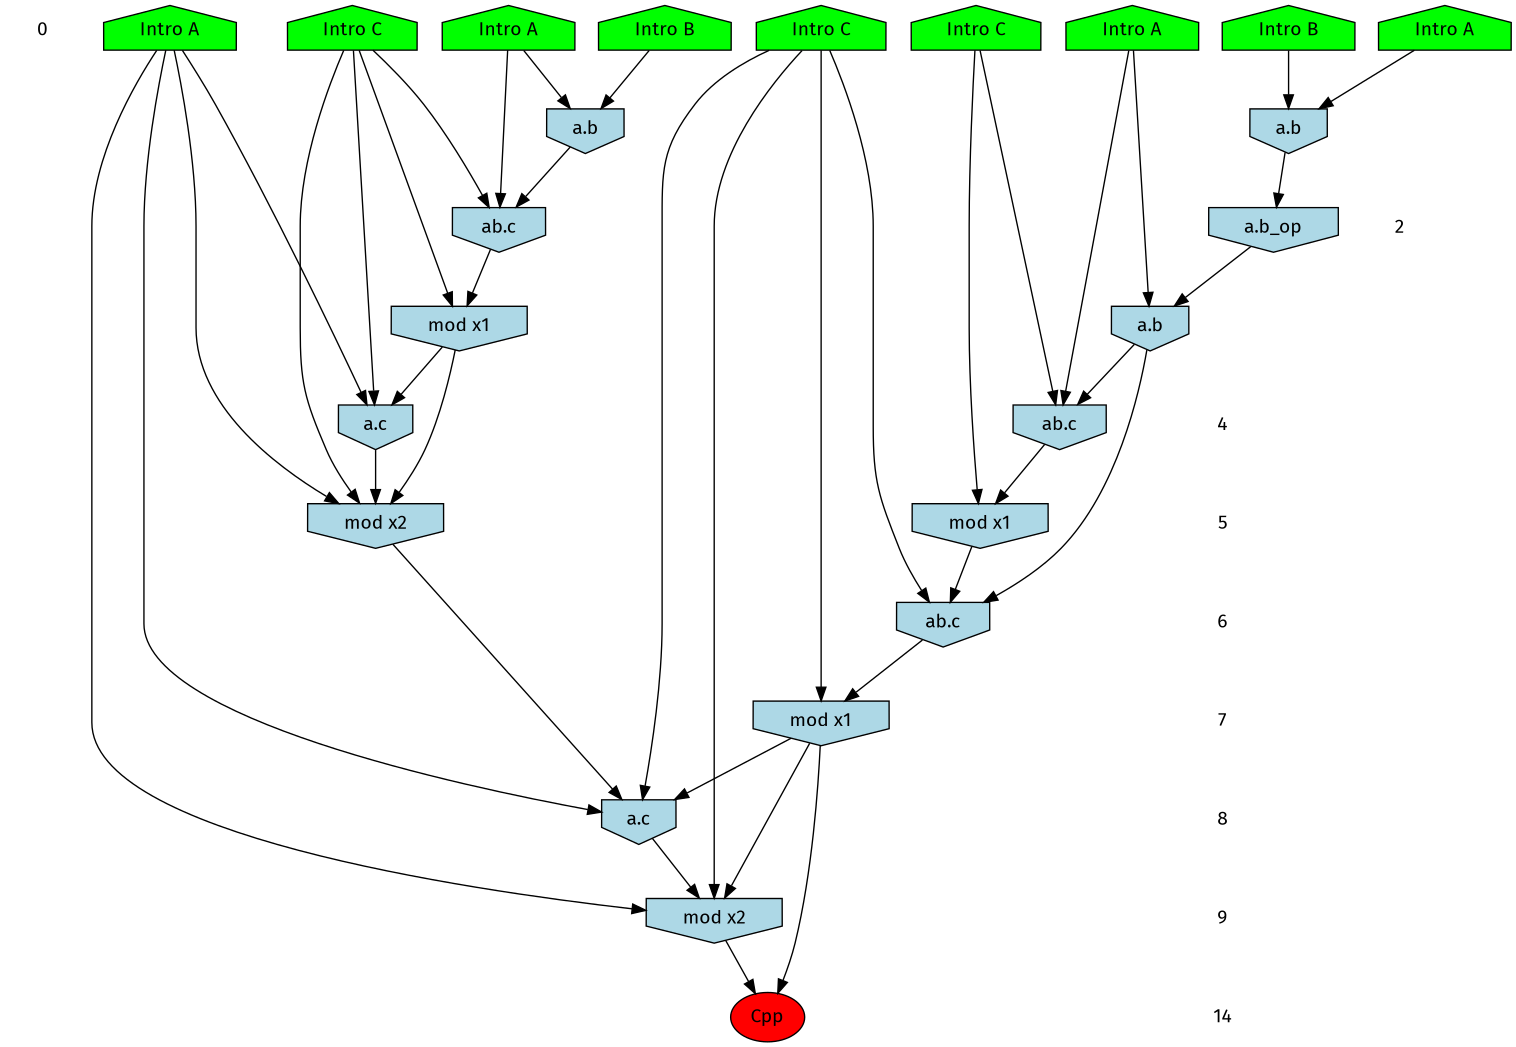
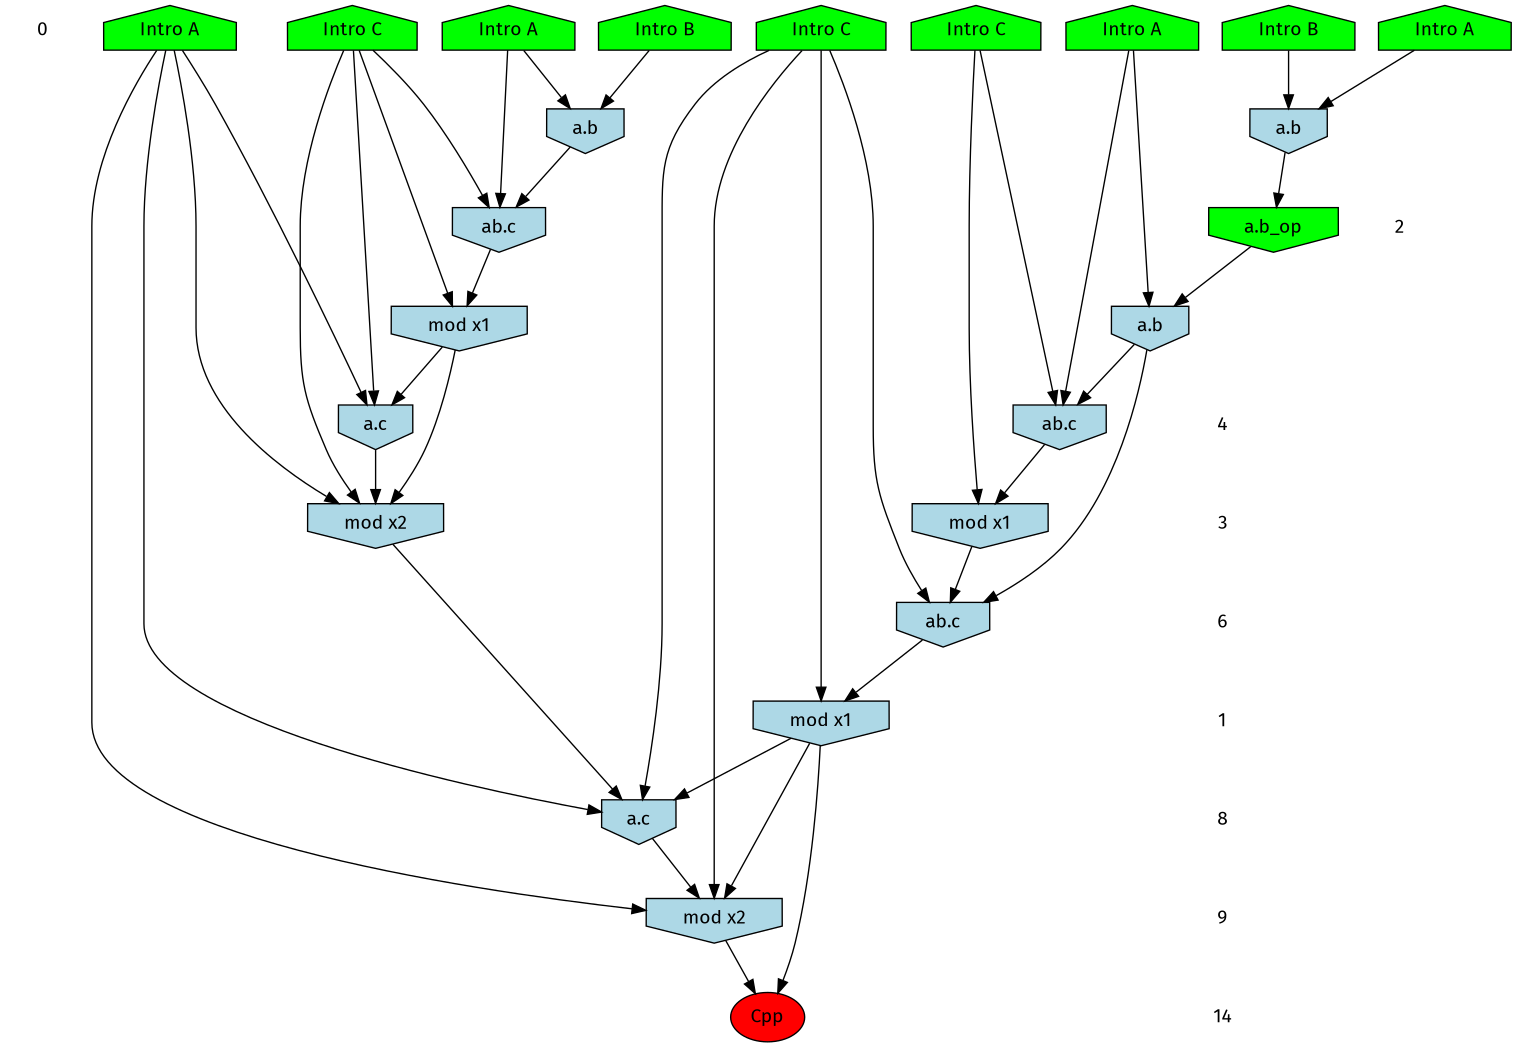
(1274, 228) -> (1274, 228)
(1223, 524) -> (1223, 524)
(1223, 721) -> (1223, 721)
